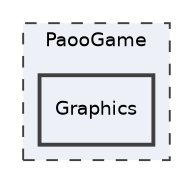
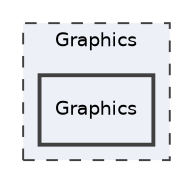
(96, 41) -> (96, 41)
